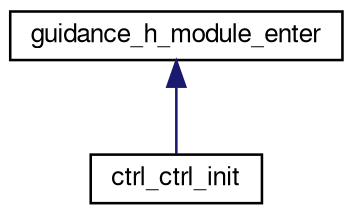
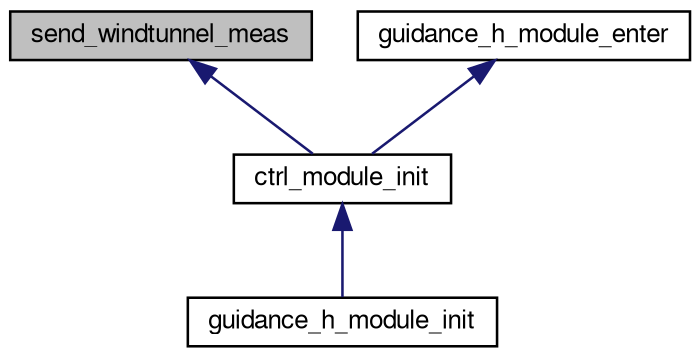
none -> (161, 36)
(176, 179) -> (342, 179)
none -> (342, 322)
